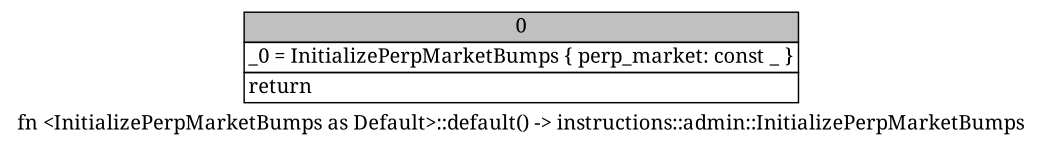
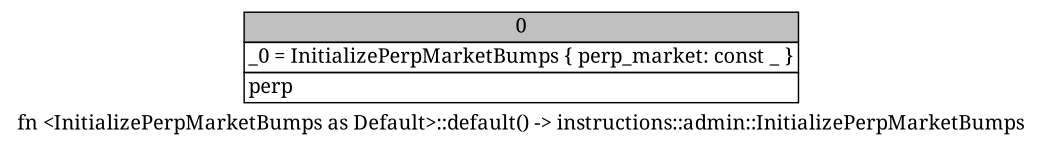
(281, 87) -> (271, 87)
